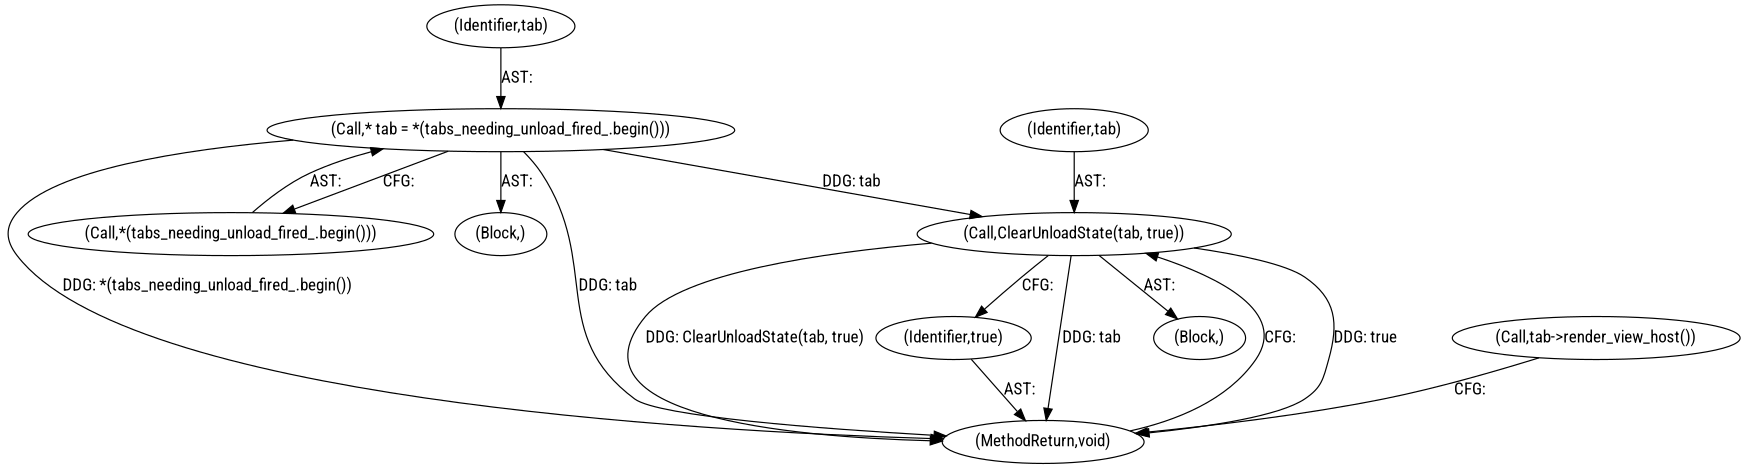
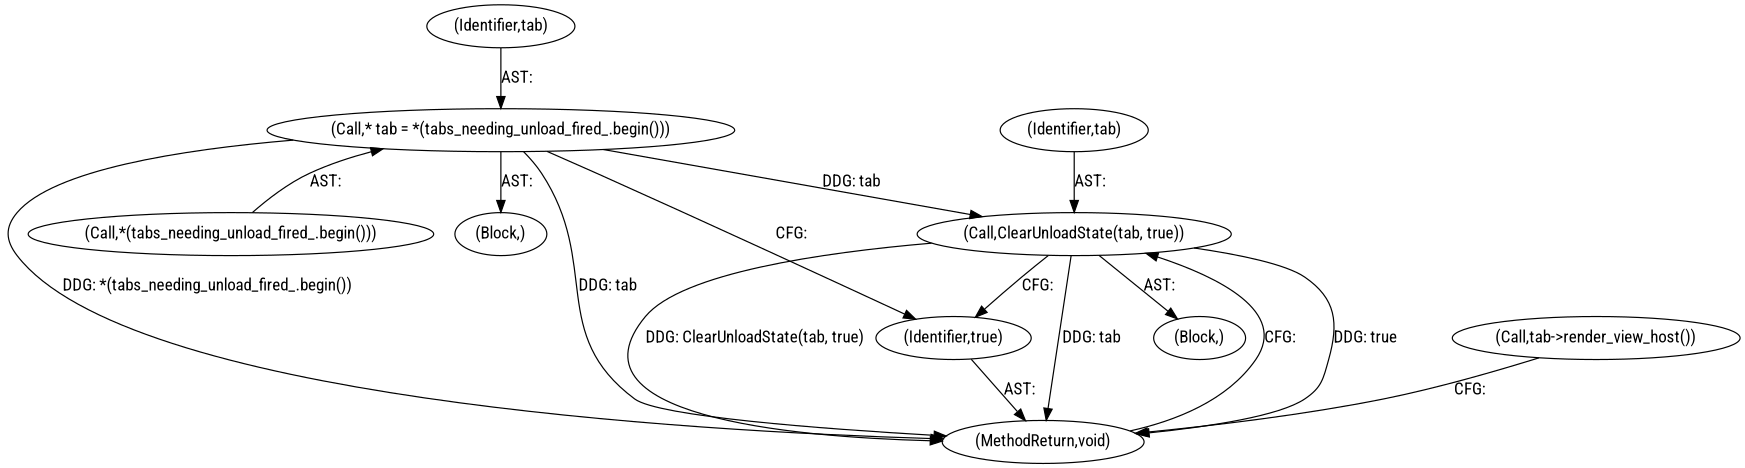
(371, 180) -> (726, 232)
